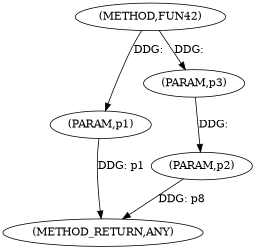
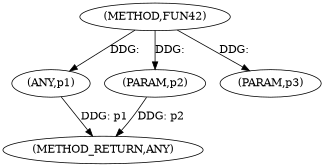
(198, 121) -> (155, 46)
(101, 125) -> (51, 83)
(181, 199) -> (161, 117)
